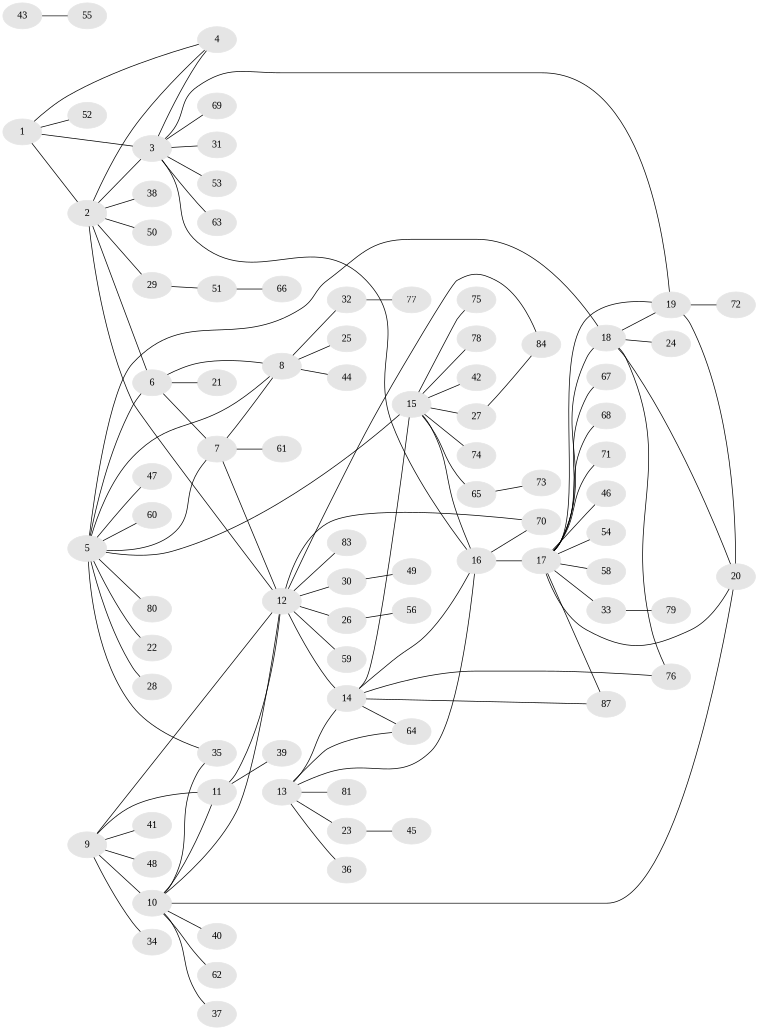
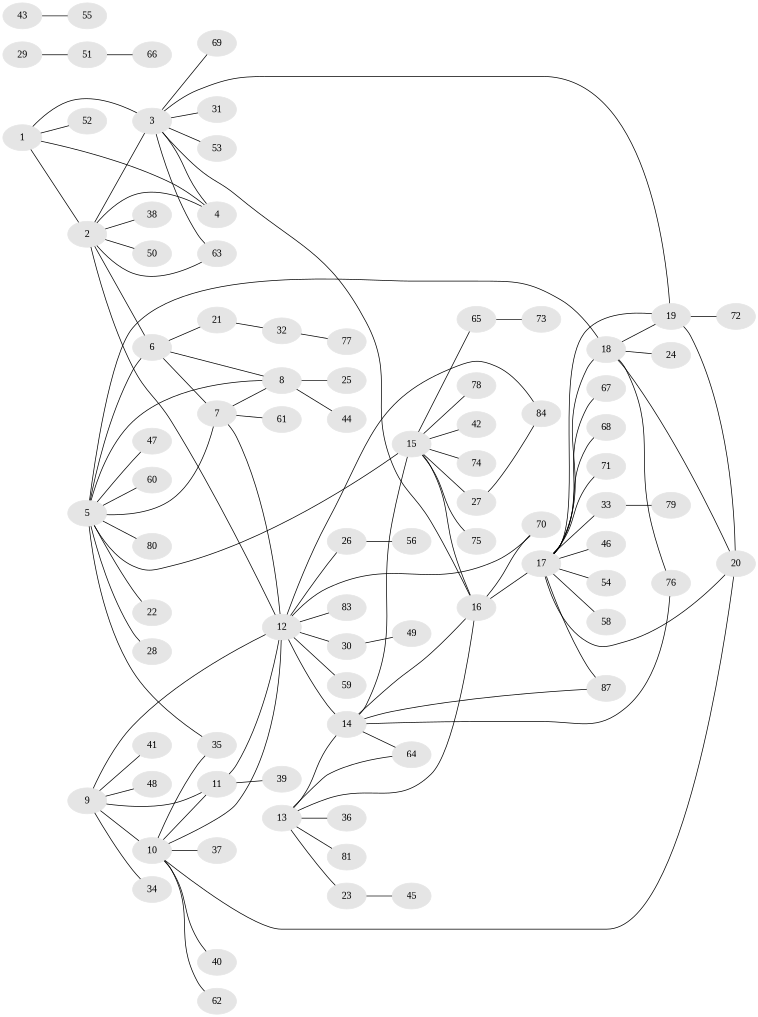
(120, 249) -> (145, 276)
(314, 333) -> (249, 325)
